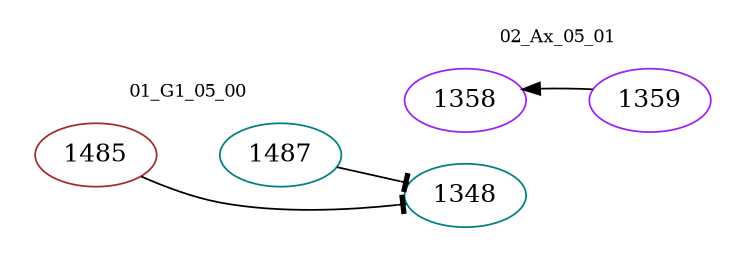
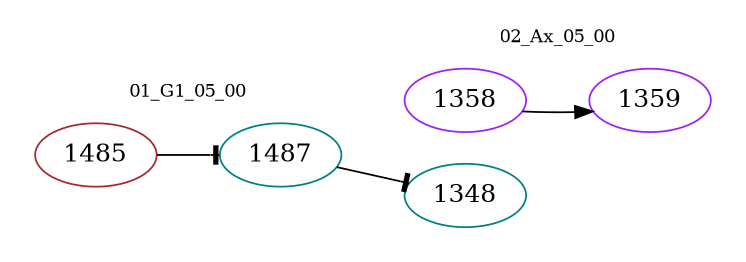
(558, 38) -> (558, 38)
(566, 89) -> (549, 112)
(267, 208) -> (184, 155)
